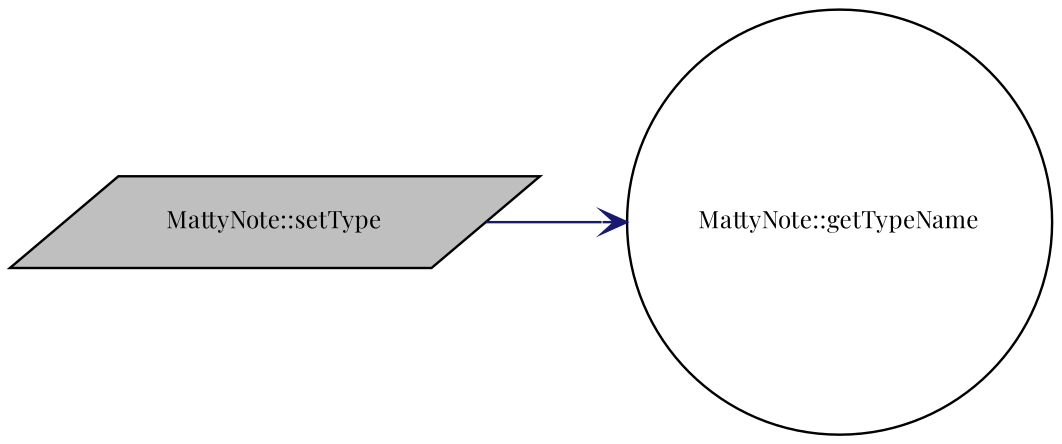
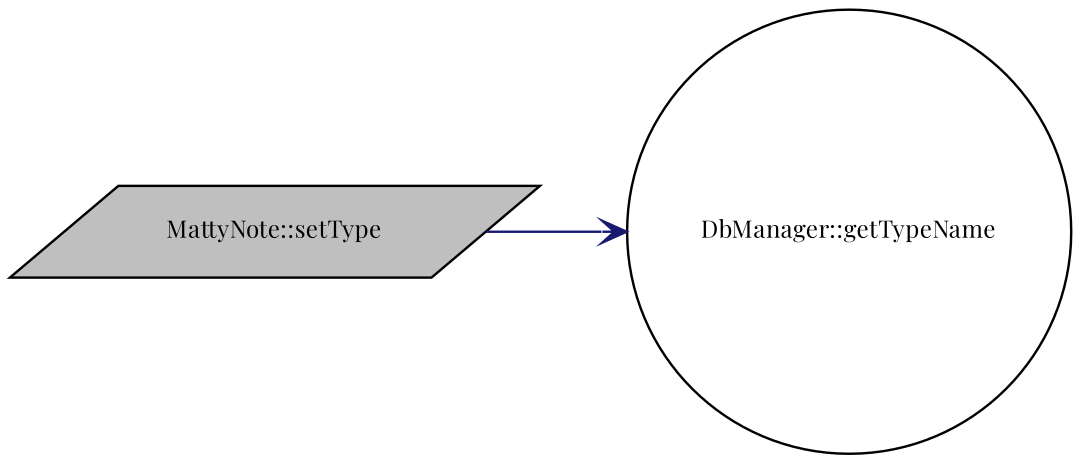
(840, 222) -> (849, 232)
